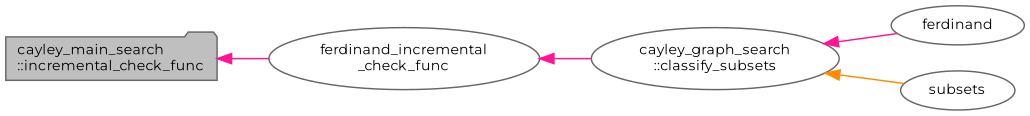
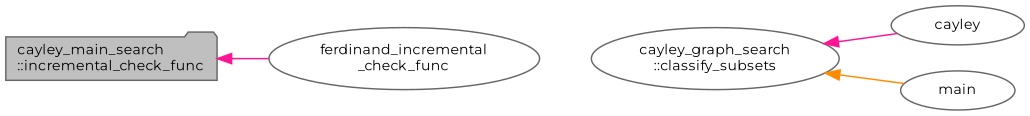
(958, 25) -> (958, 25)
(573, 59) -> none
(958, 90) -> (958, 90)
